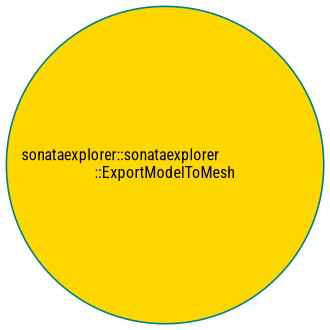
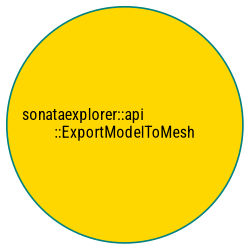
(165, 165) -> (125, 125)
